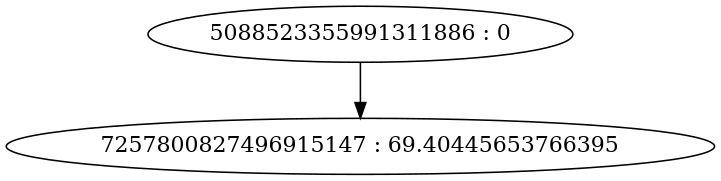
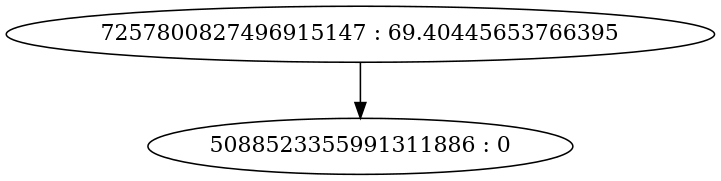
(360, 83) -> (360, 83)
